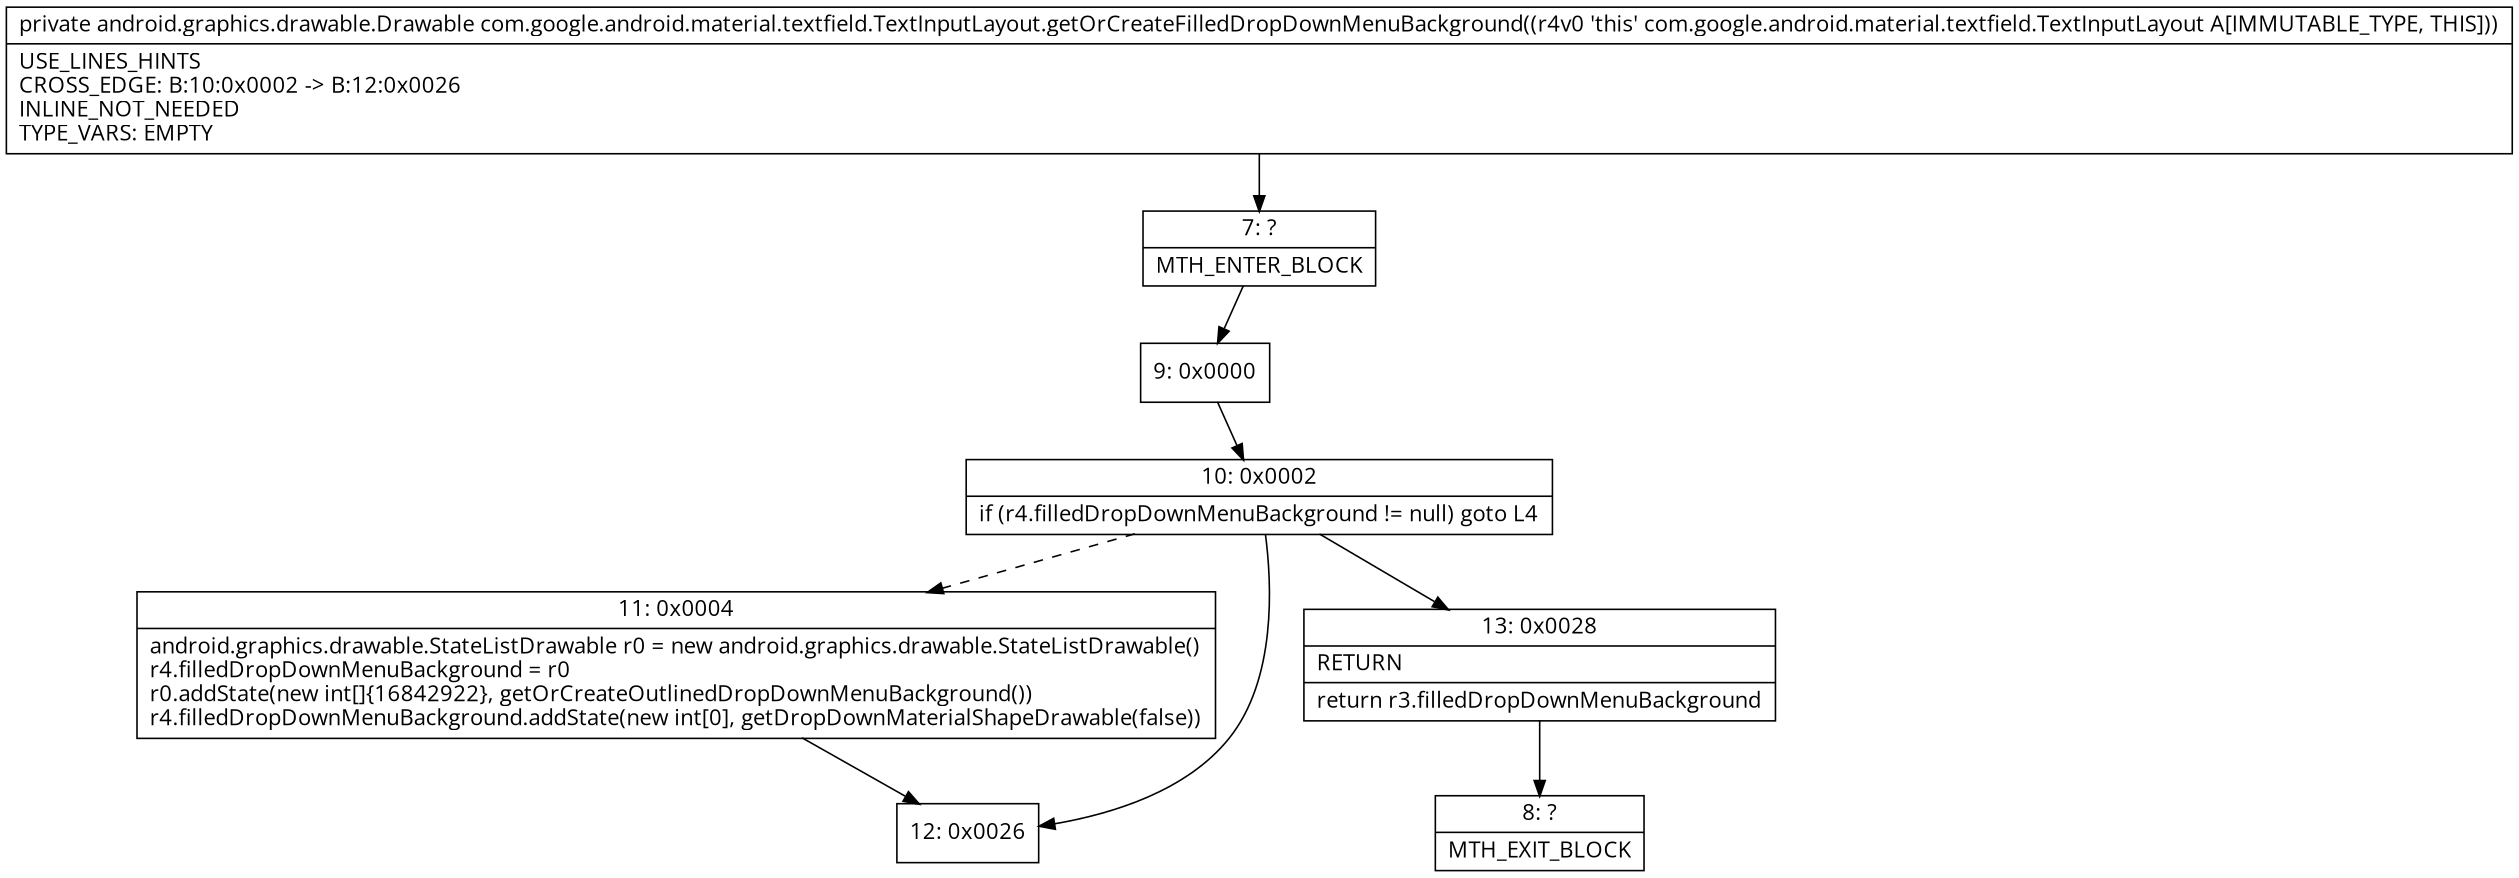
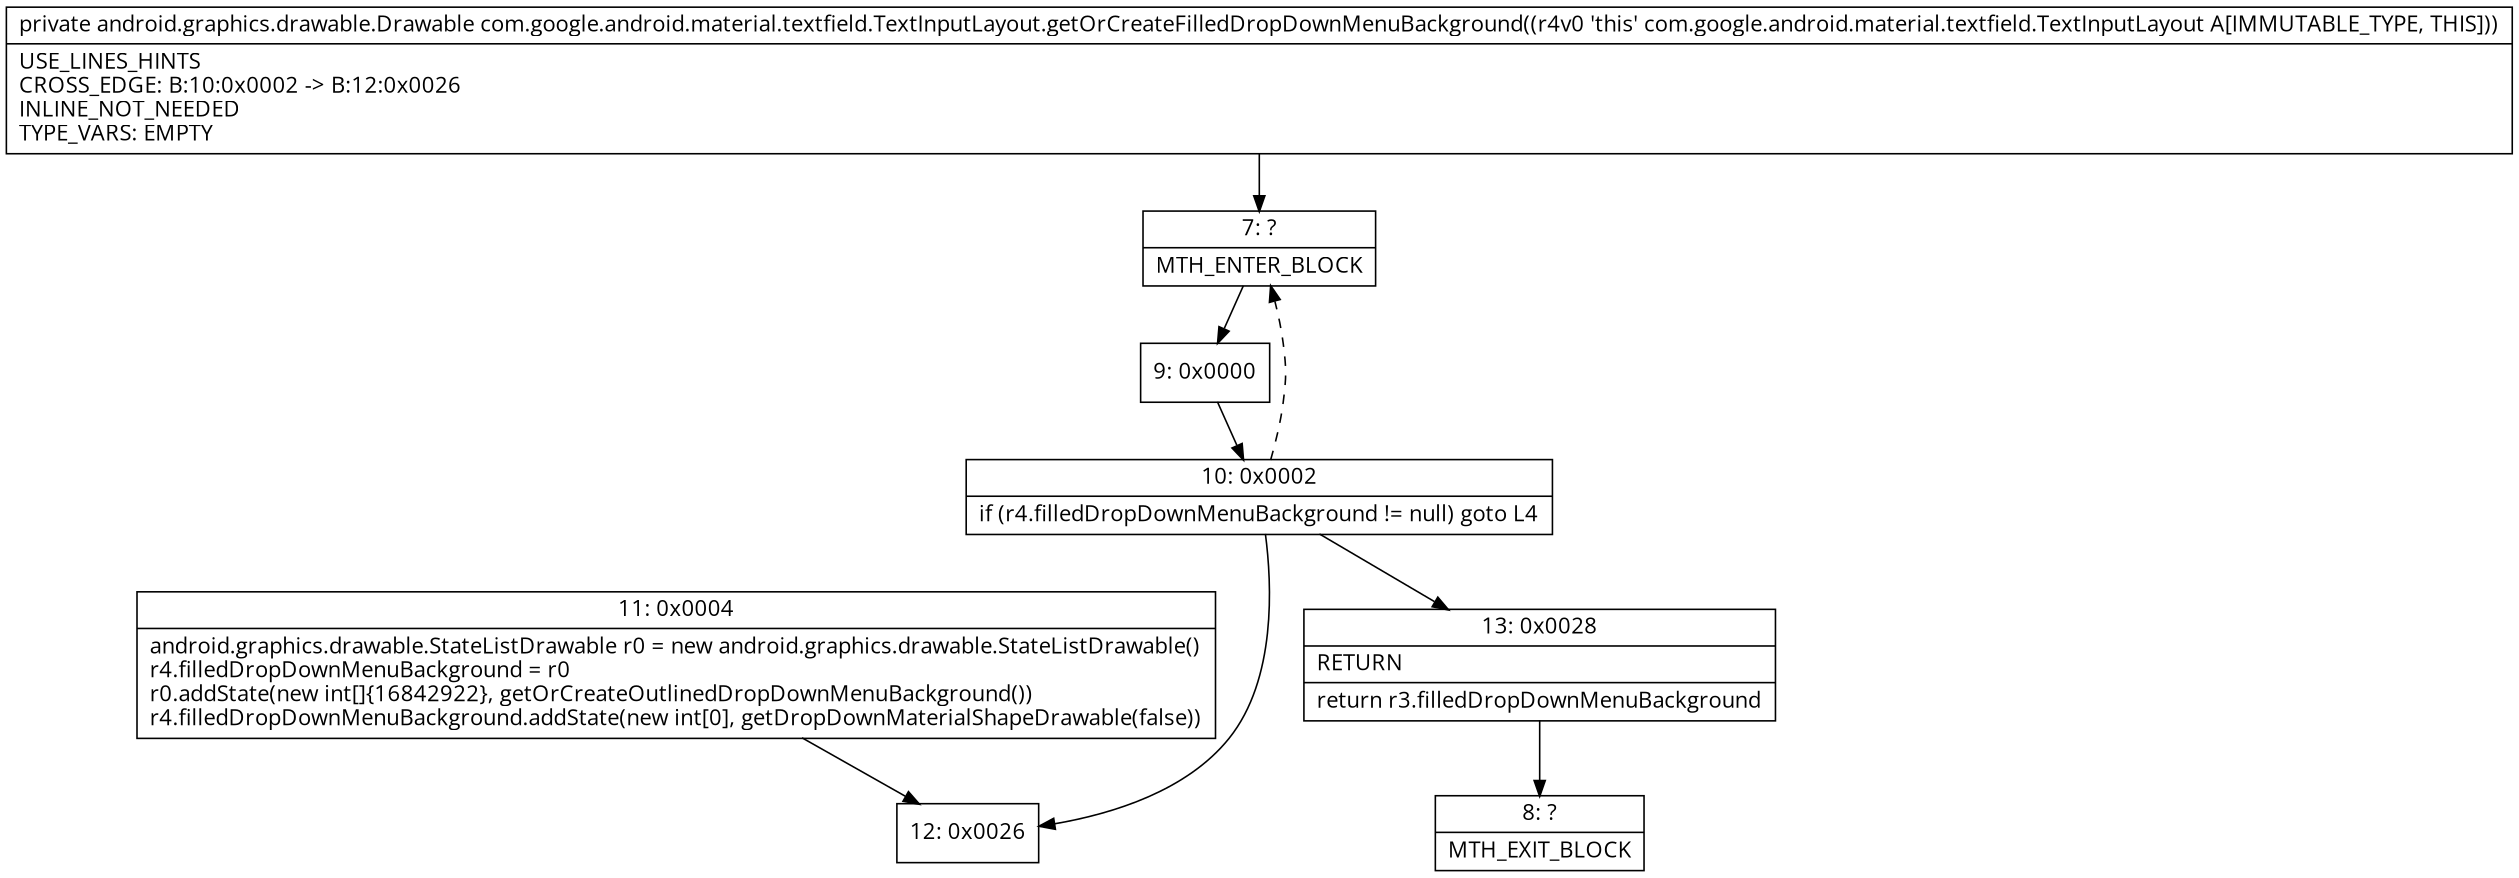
(1039, 561) -> (1285, 381)
